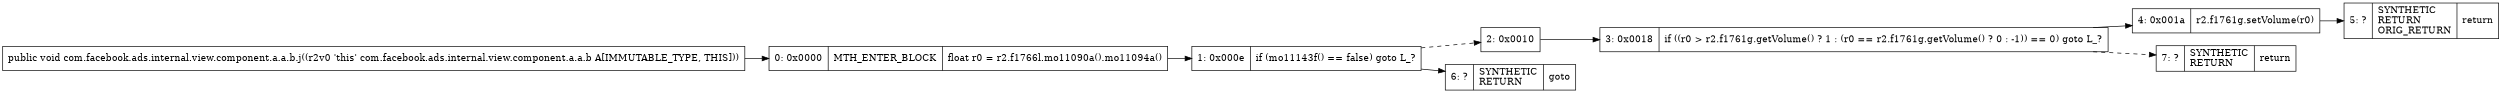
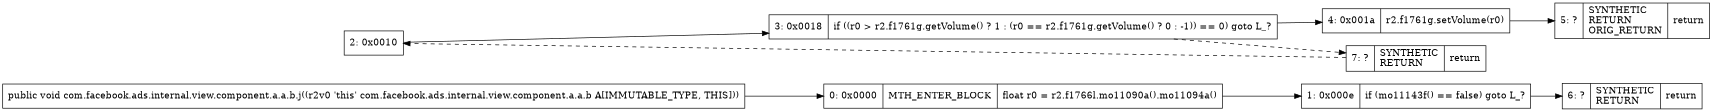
(1448, 45) -> (878, 51)
(1560, 77) -> (1681, 96)
